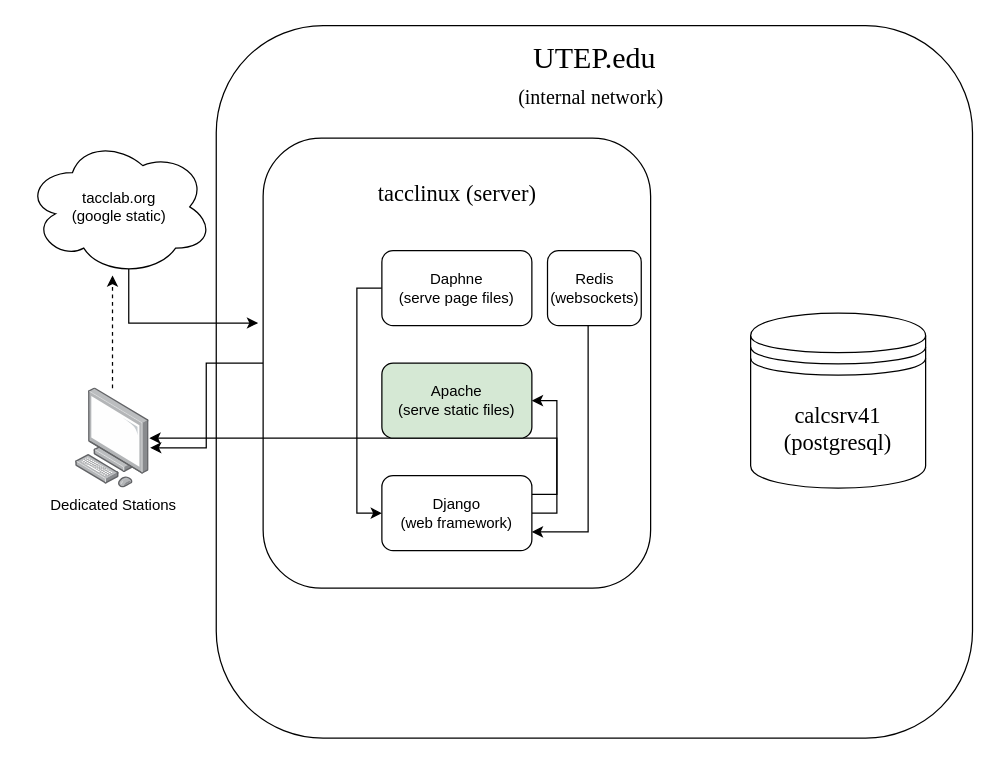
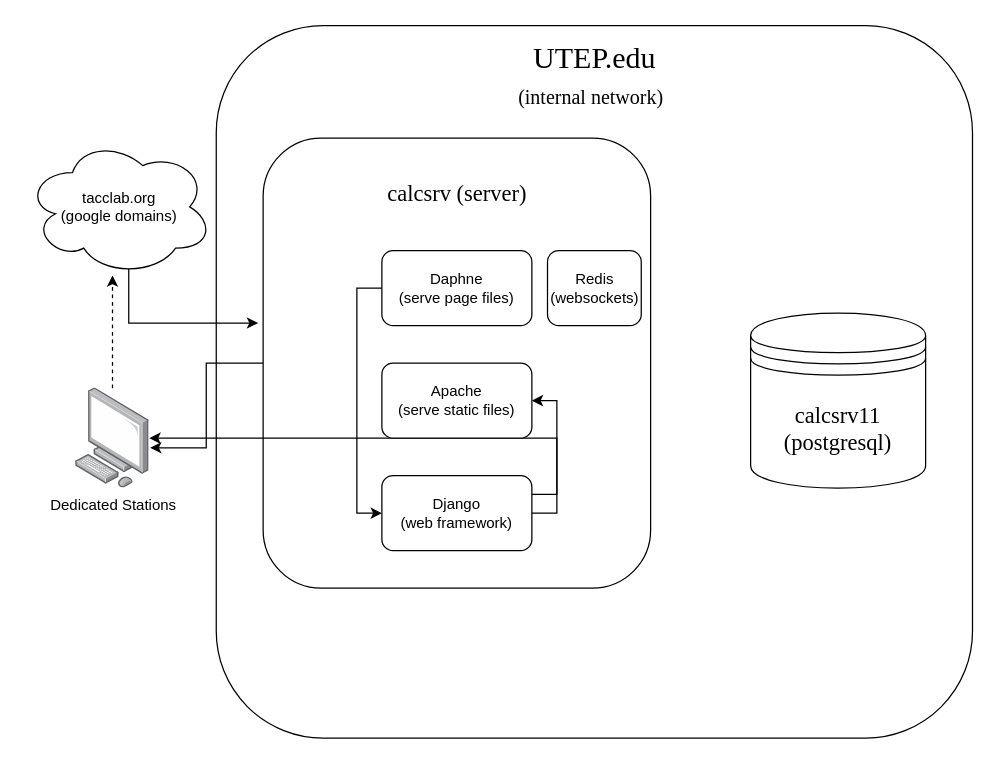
(458, 194) -> (458, 194)
(119, 207) -> (119, 207)
(457, 401) -> (457, 401)
(838, 429) -> (838, 429)
(588, 453) -> none
